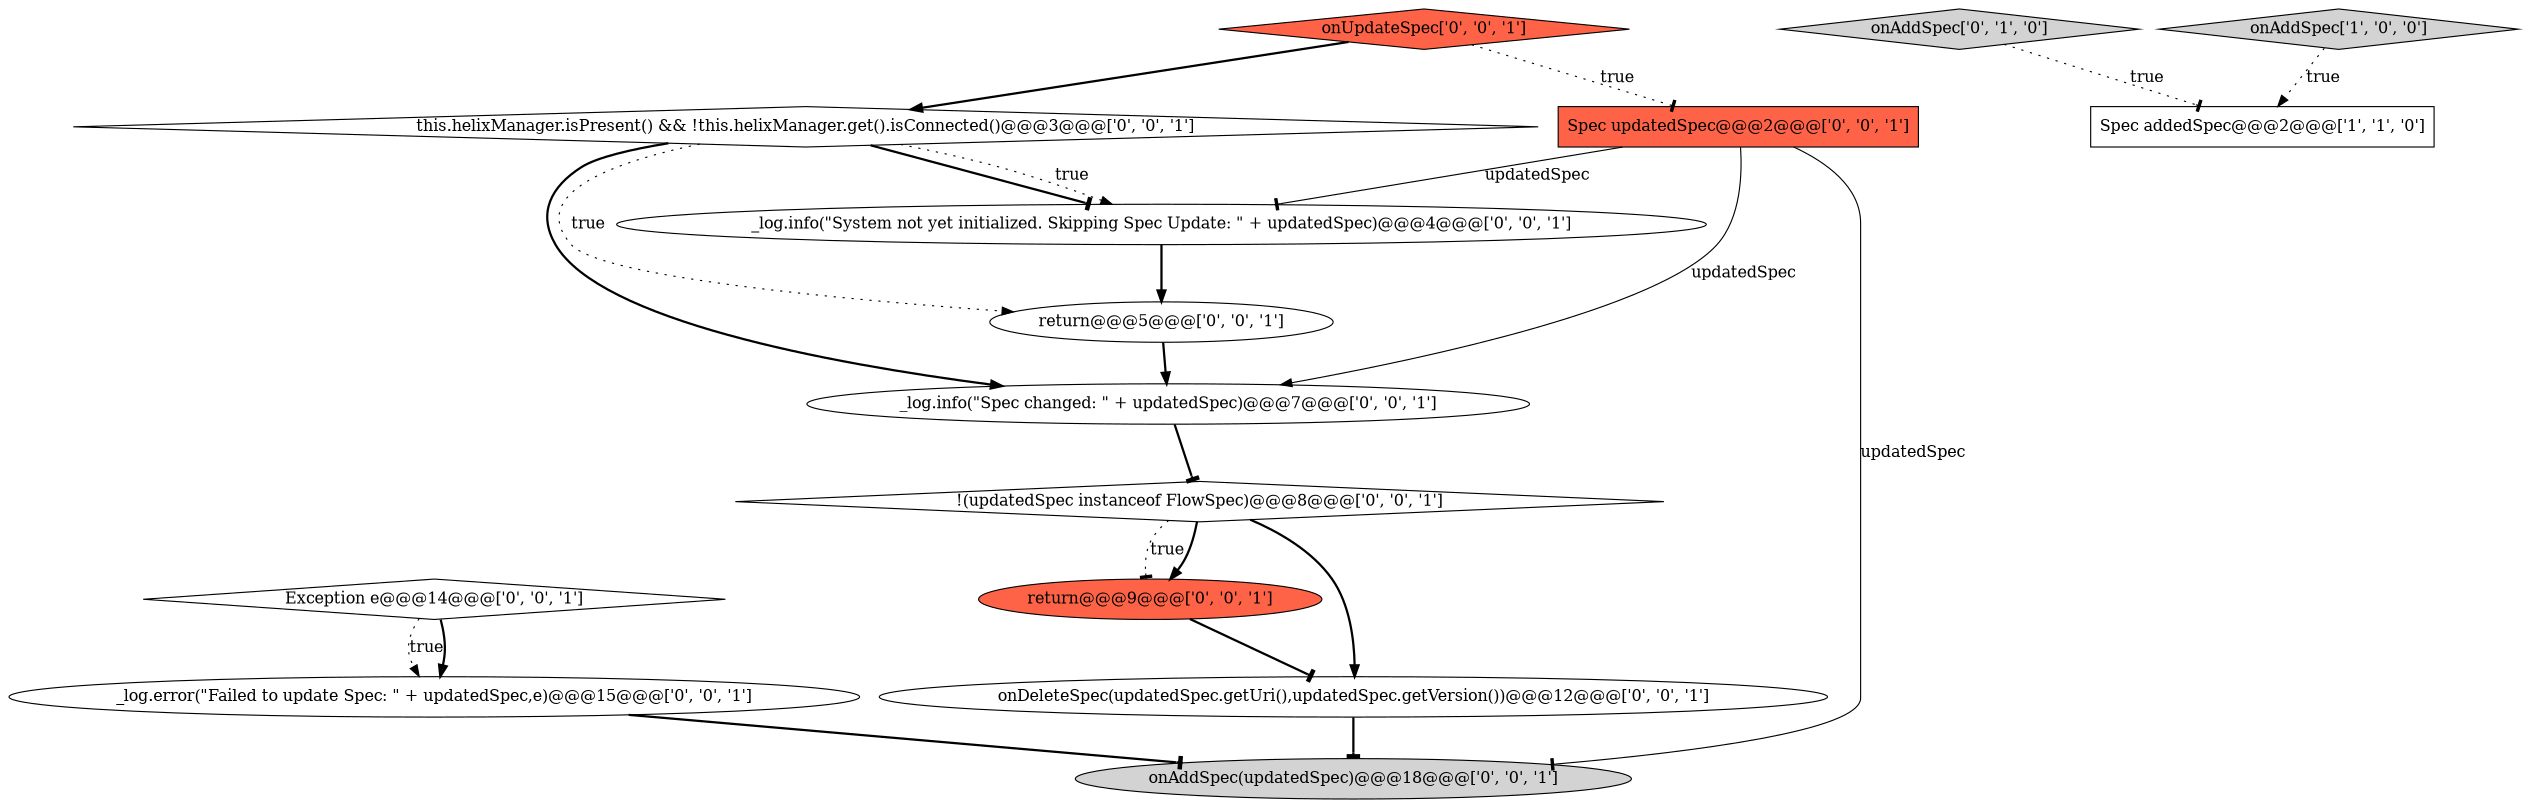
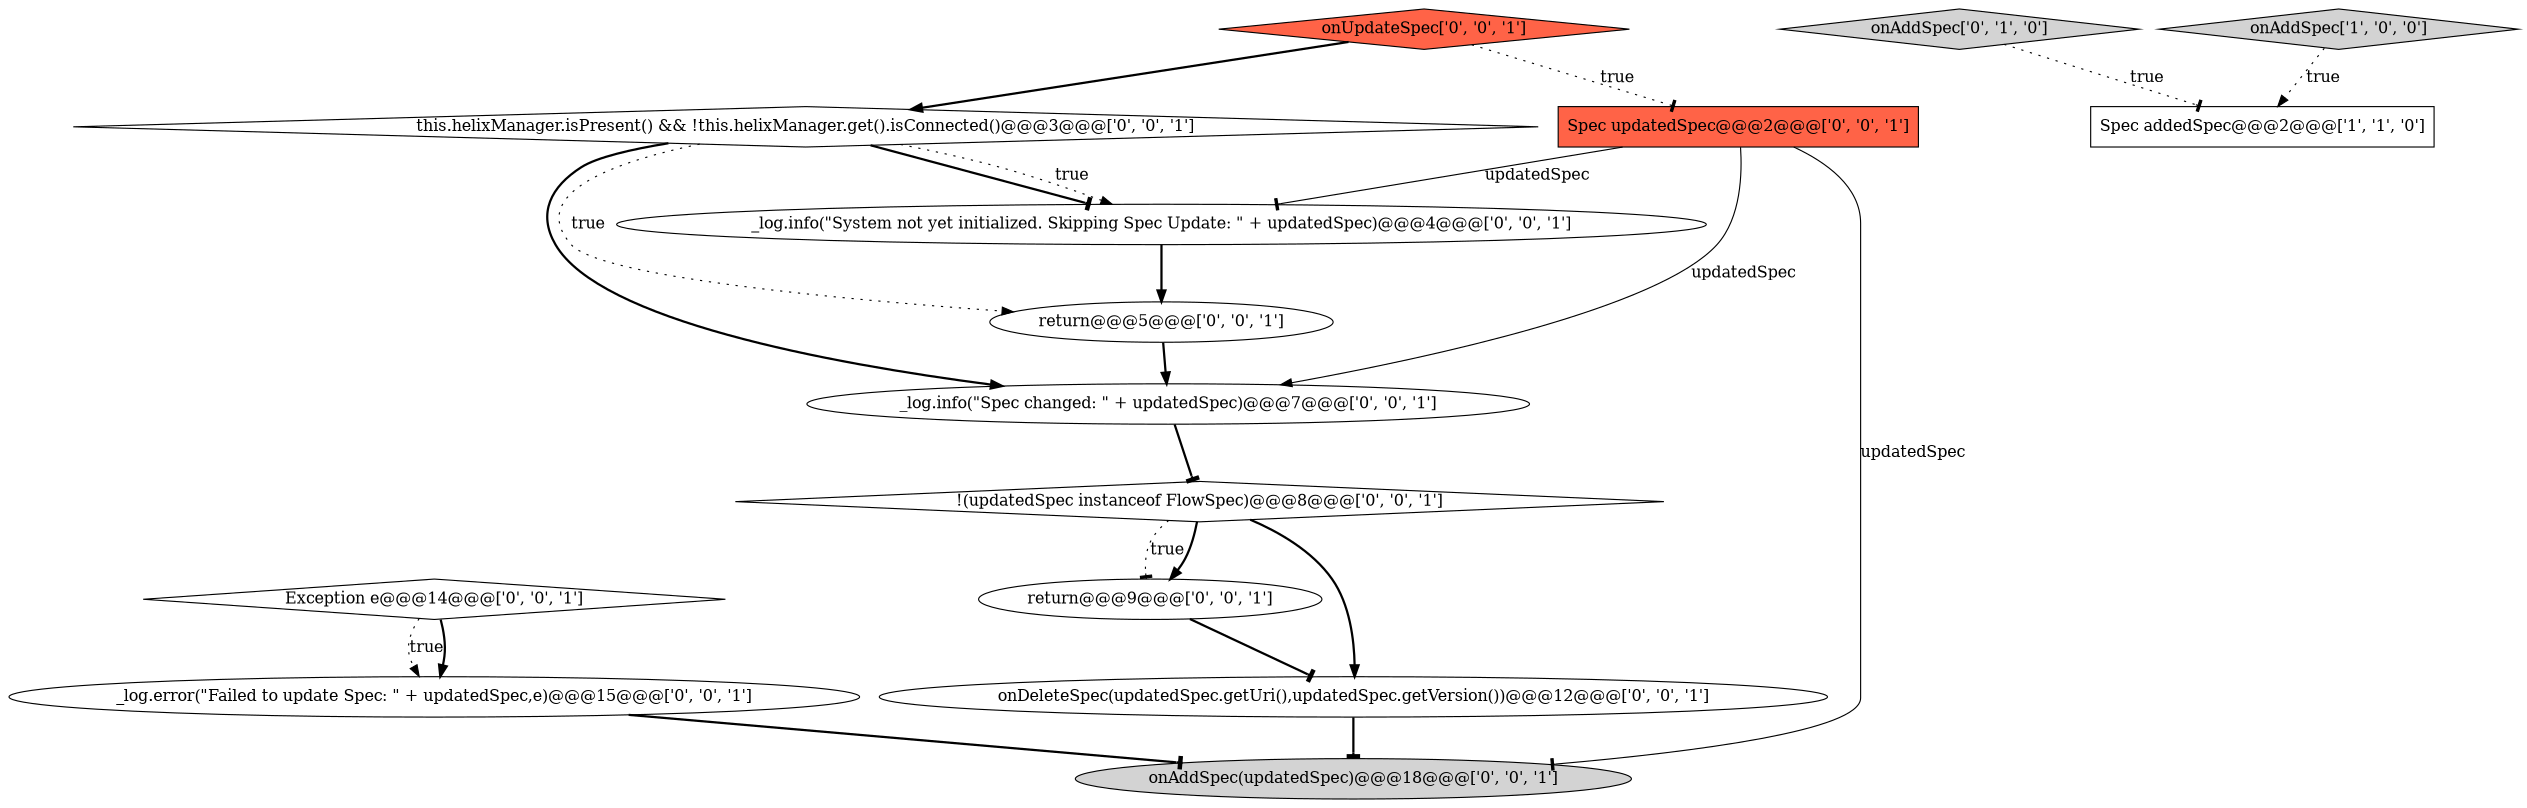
(1150, 599) -> (1150, 599)
